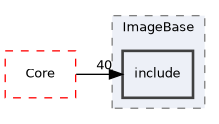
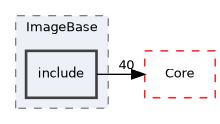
(93, 74) -> (117, 74)
